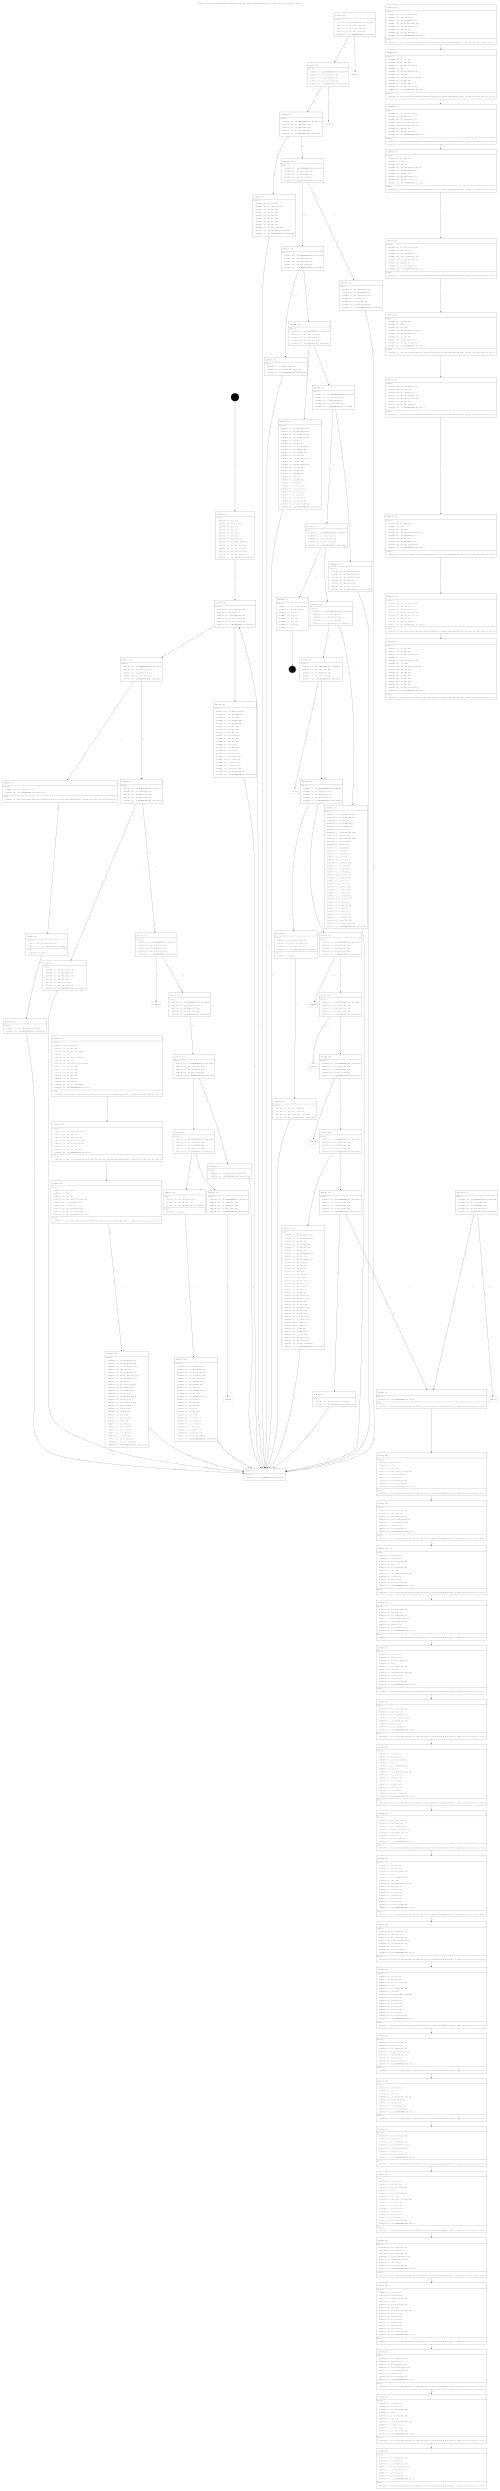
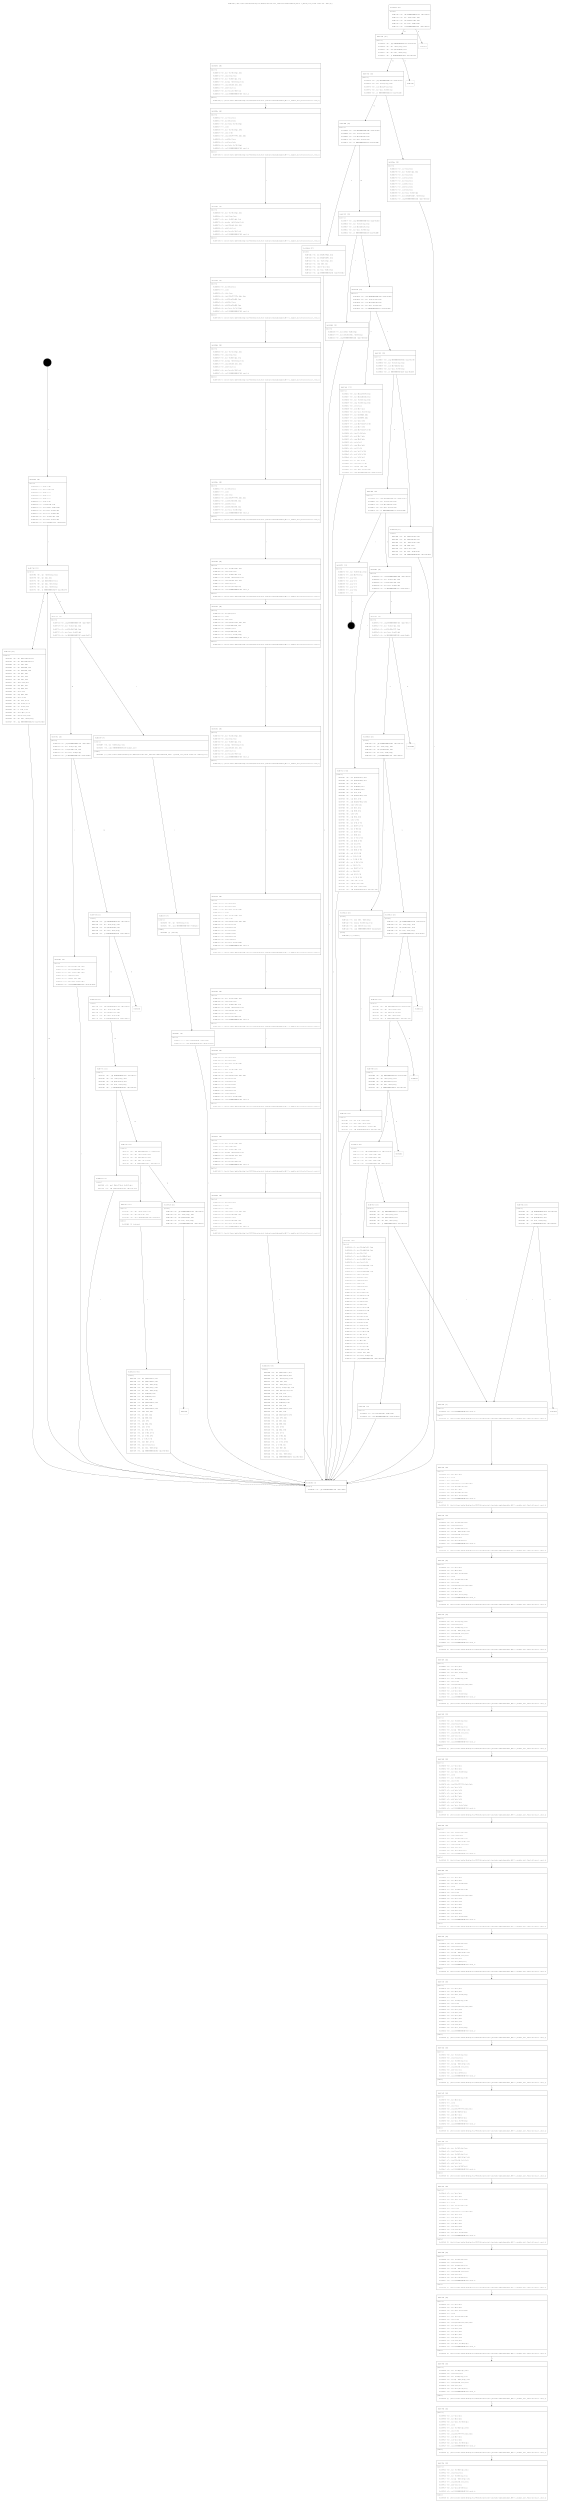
none -> (266, 1009)
